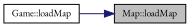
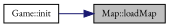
(42, 14) -> (31, 14)
